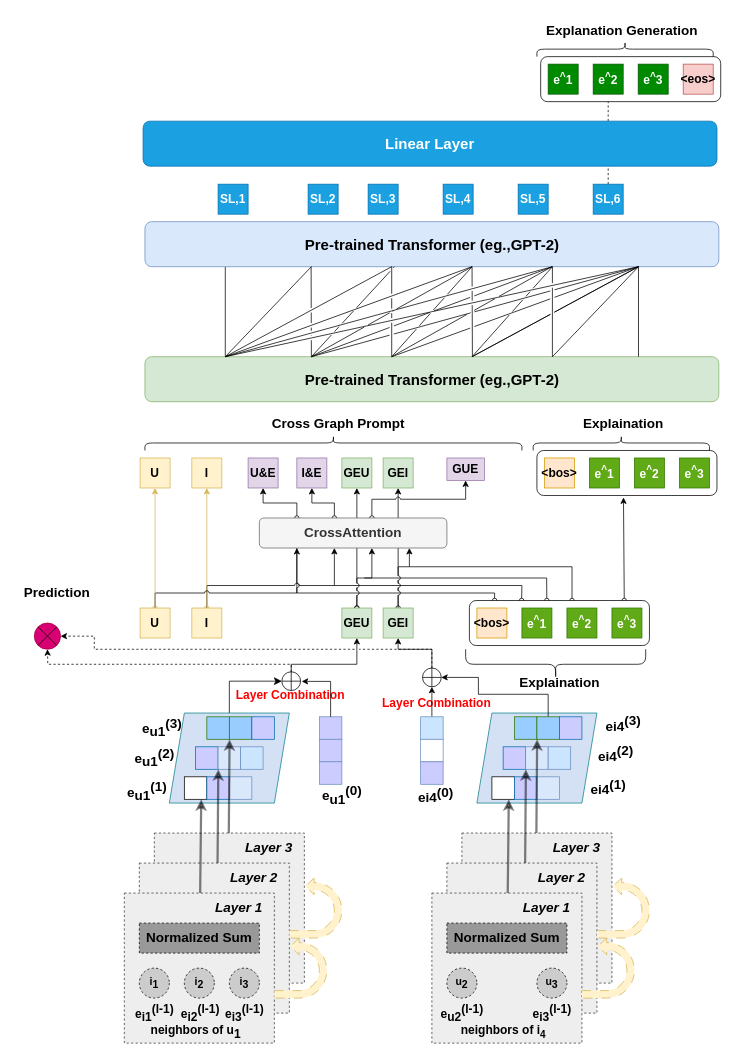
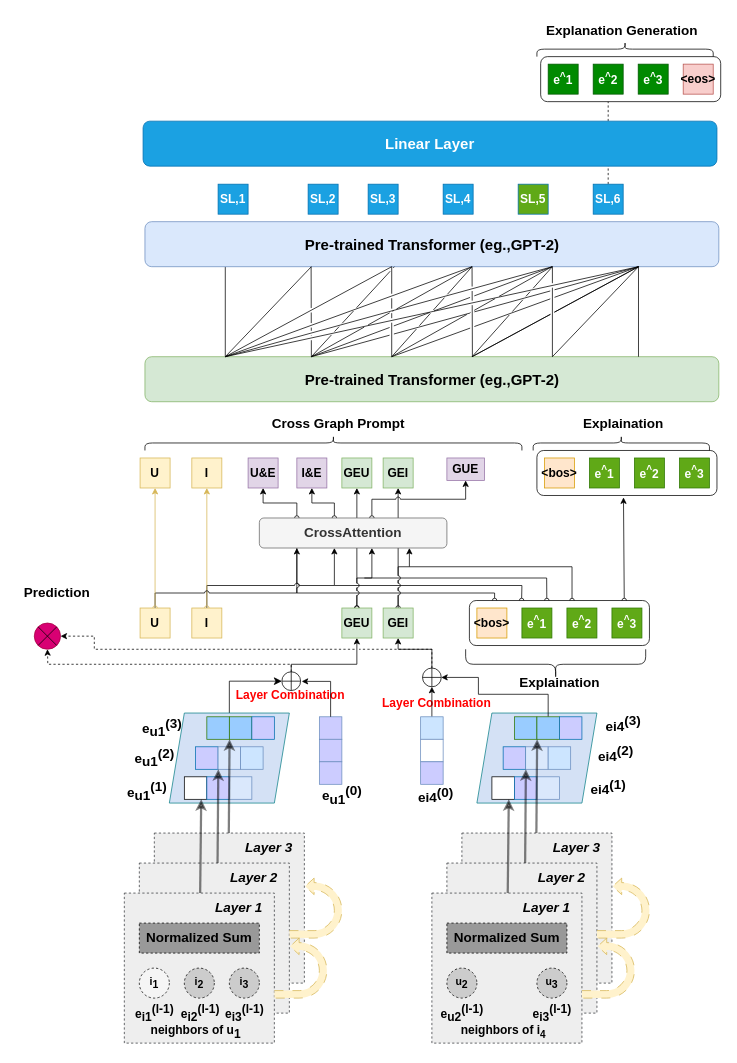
(533, 199) -> (533, 199)
(154, 983) -> (154, 983)
